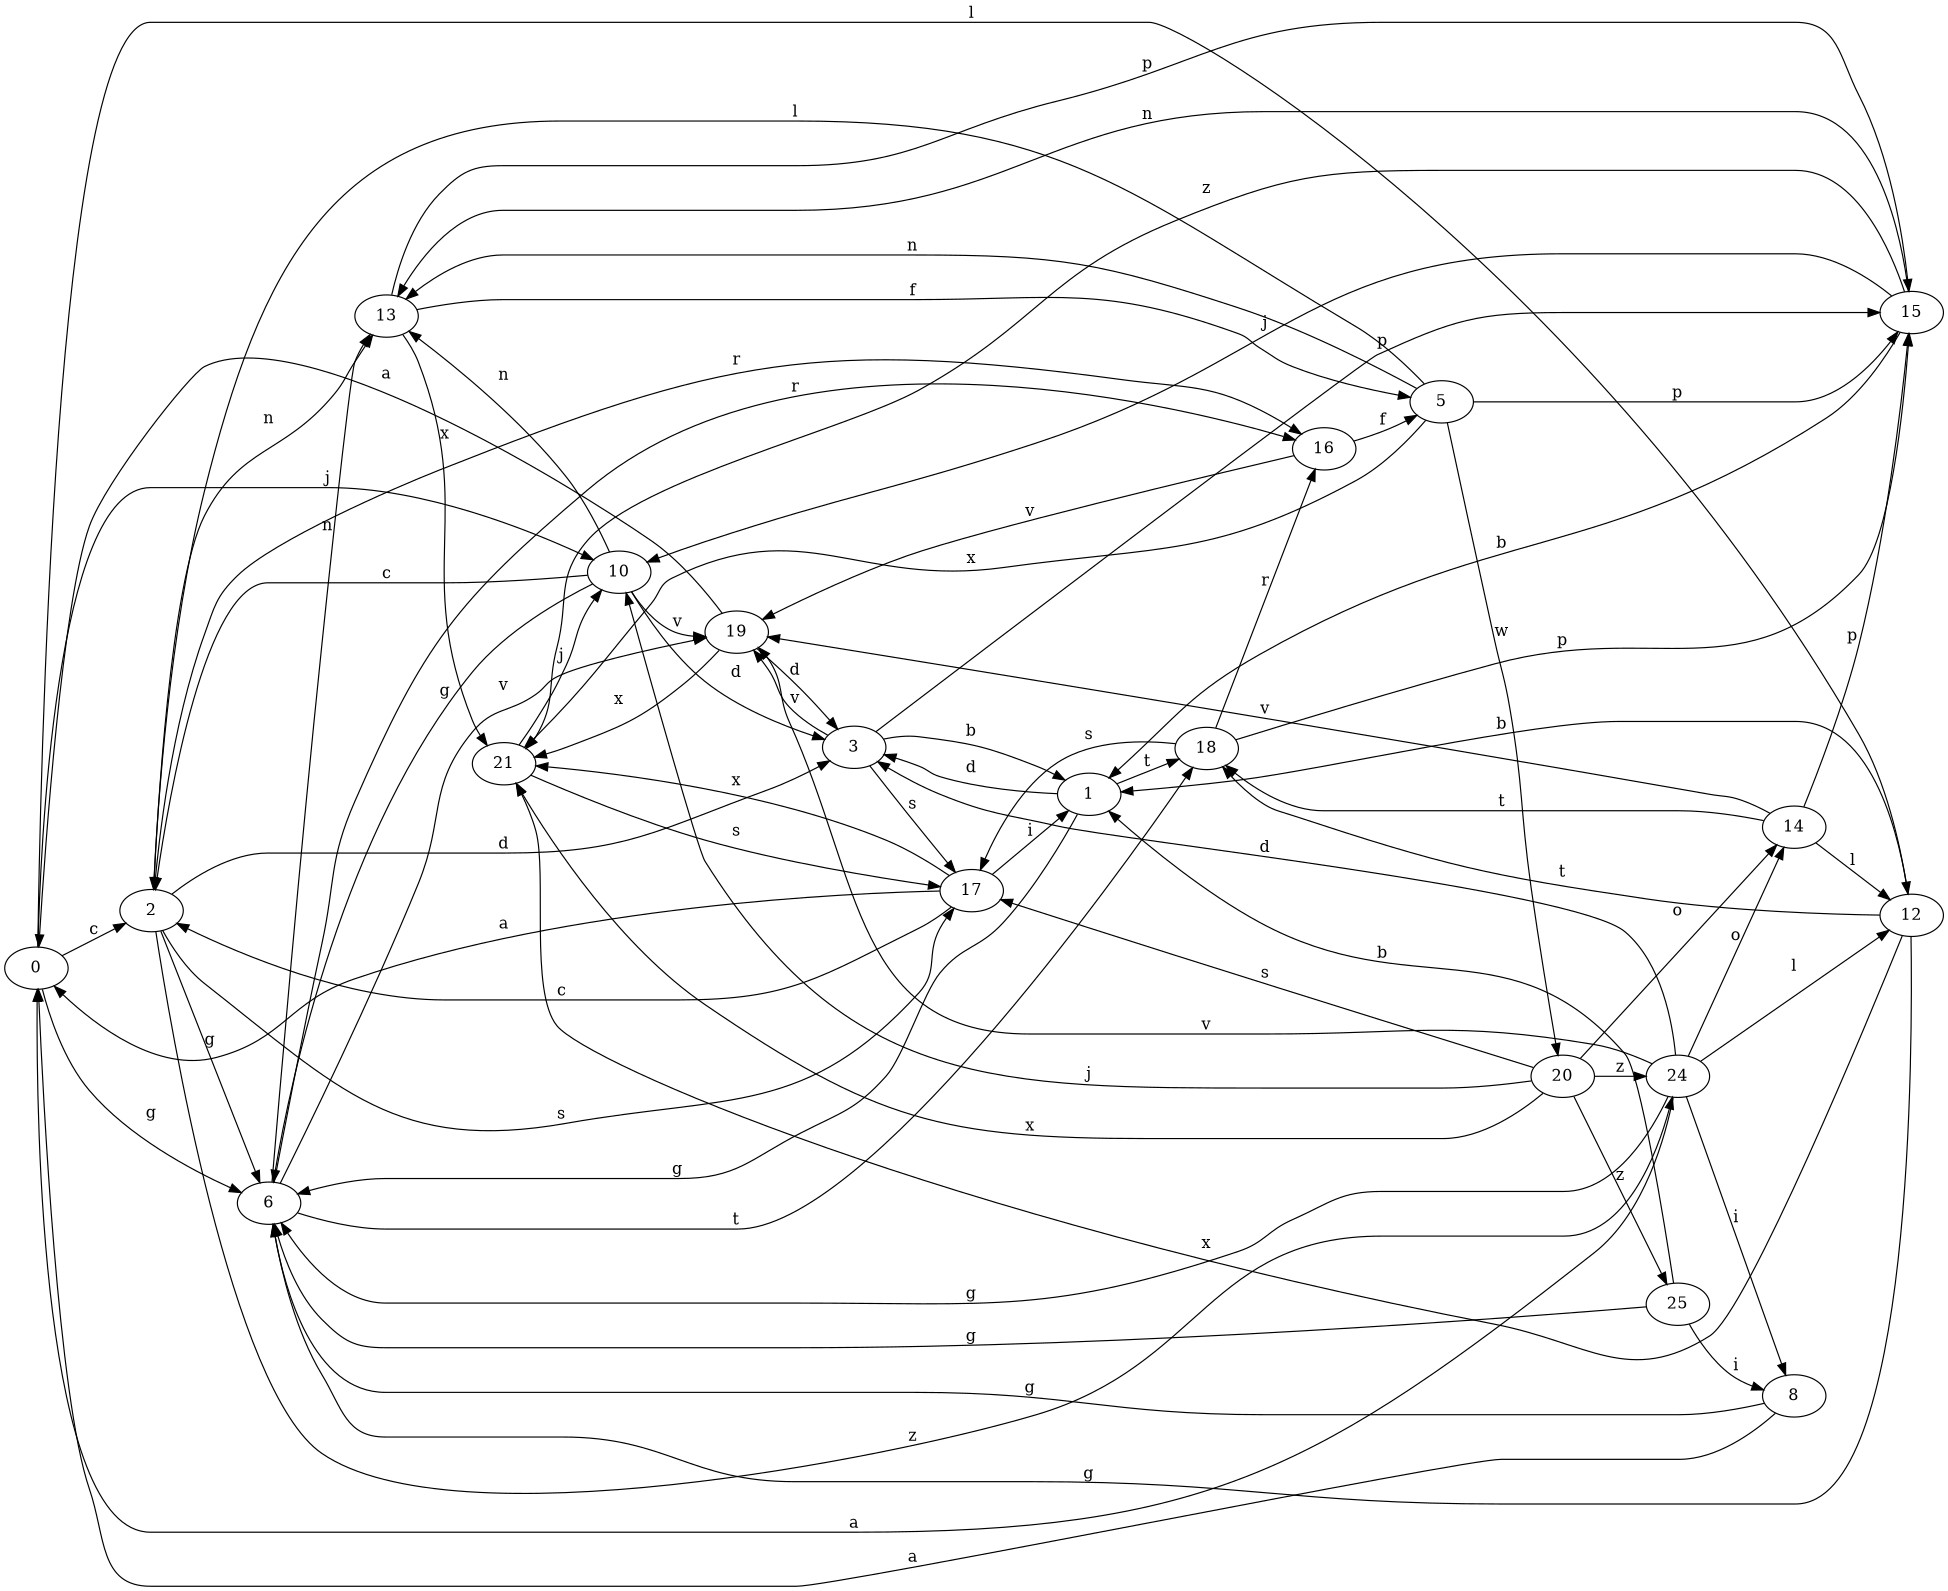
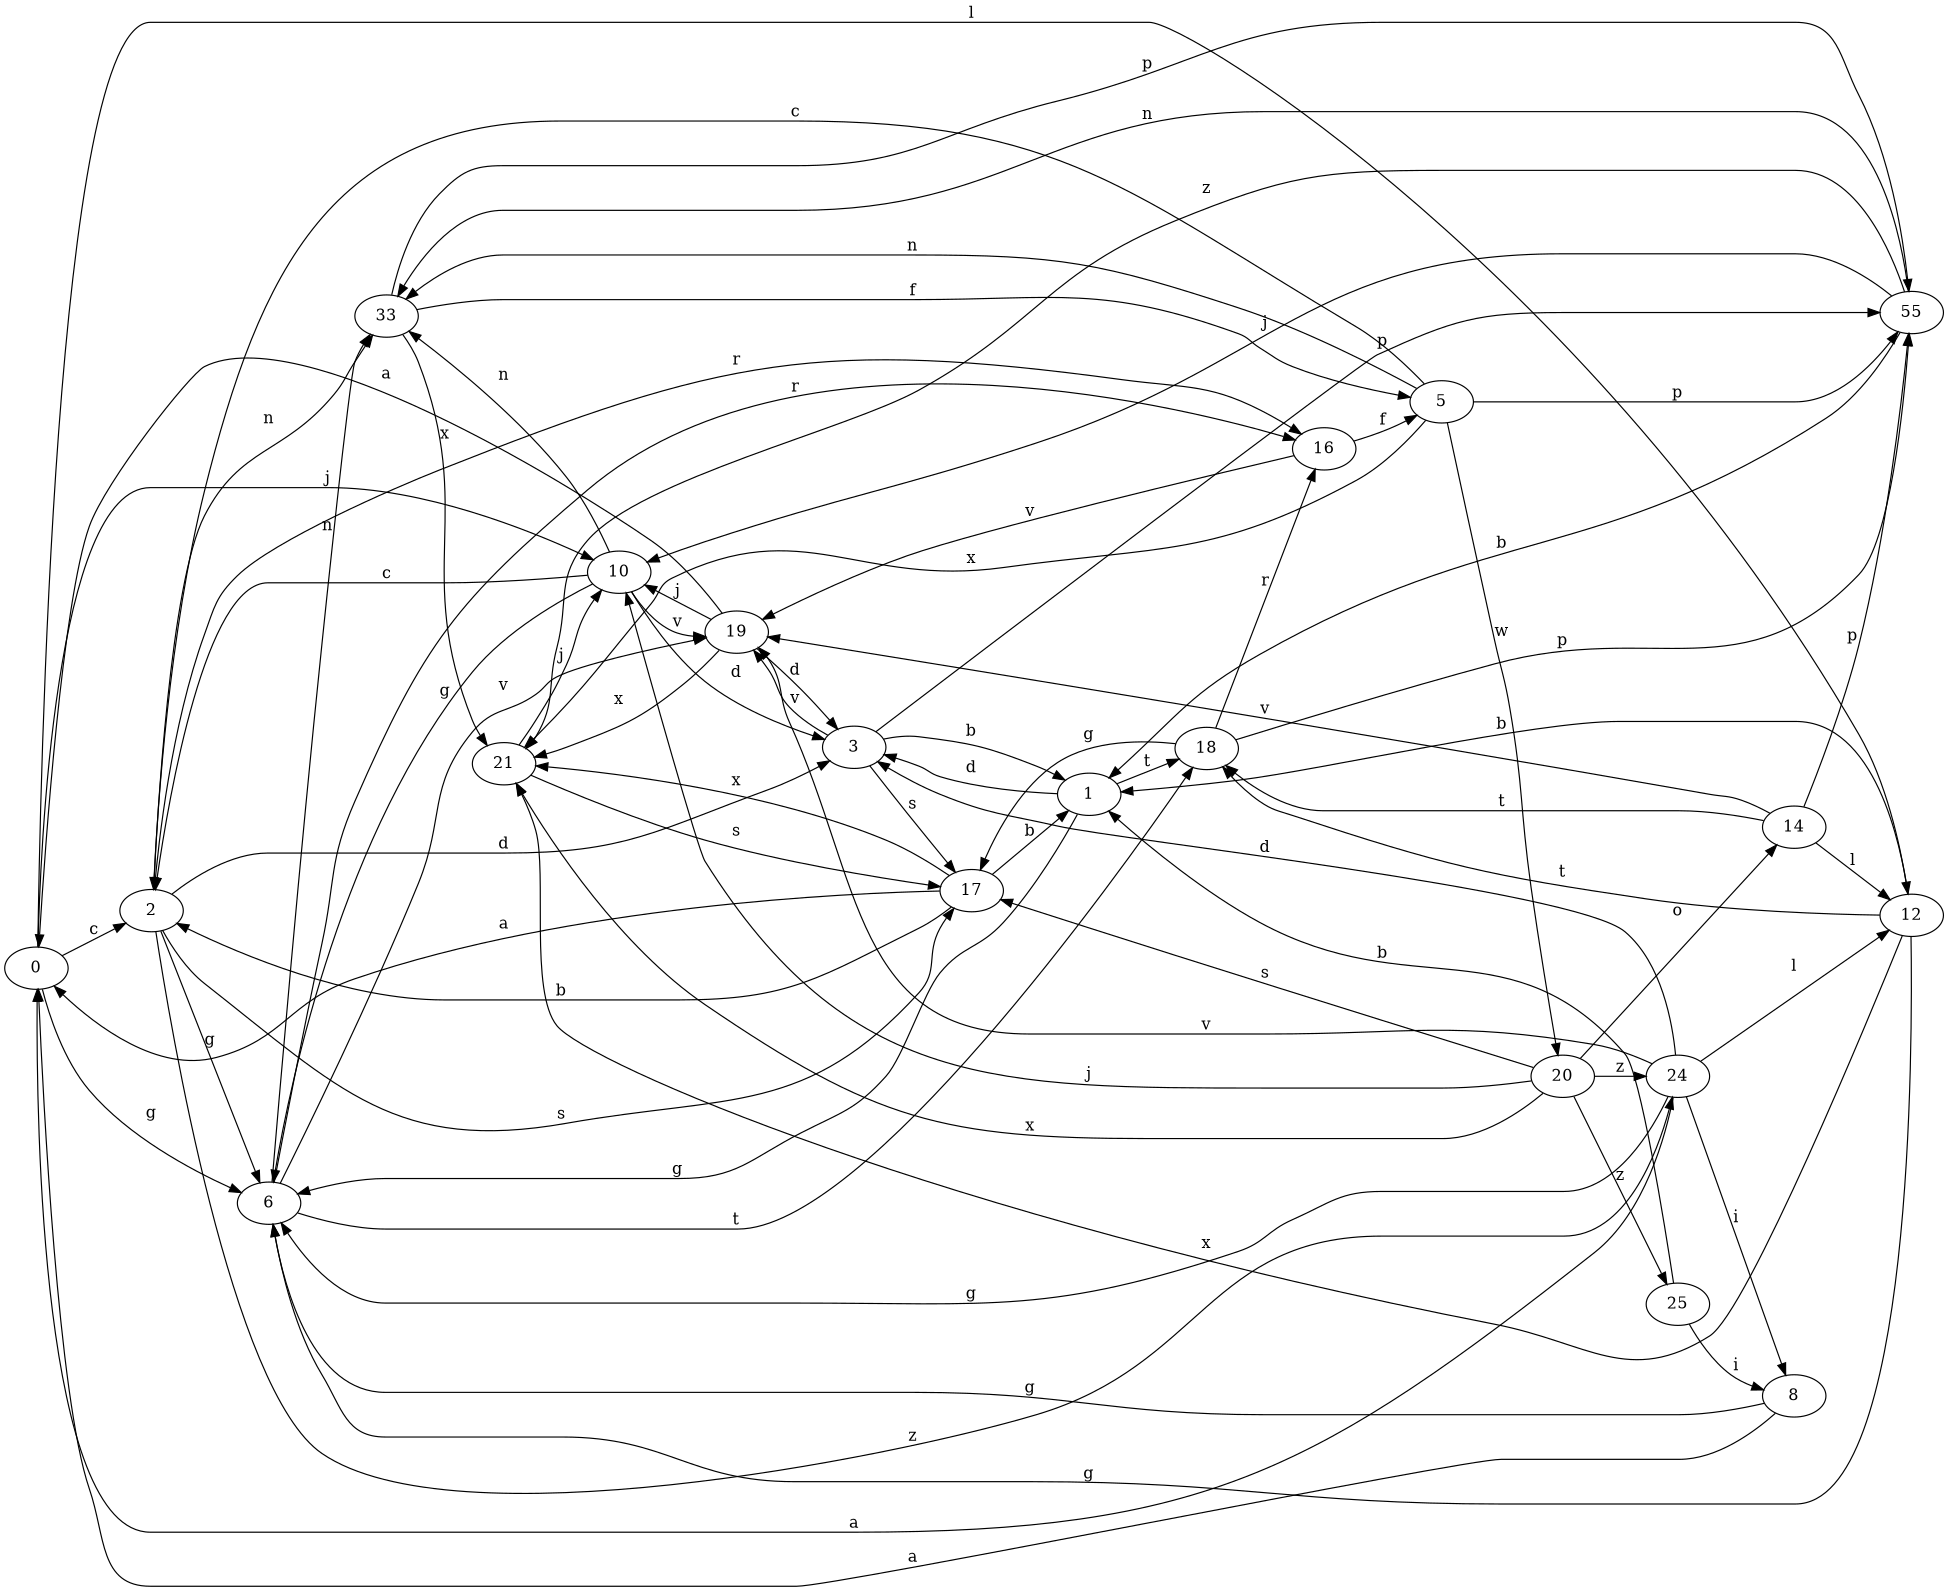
(795, 112) -> (795, 112)
(1912, 313) -> (1912, 313)
(387, 316) -> (387, 316)
none -> (683, 605)
(1089, 735) -> (1089, 735)
(1030, 831) -> (1030, 831)
(1734, 957) -> none
(562, 991) -> (562, 991)
(933, 1346) -> none
